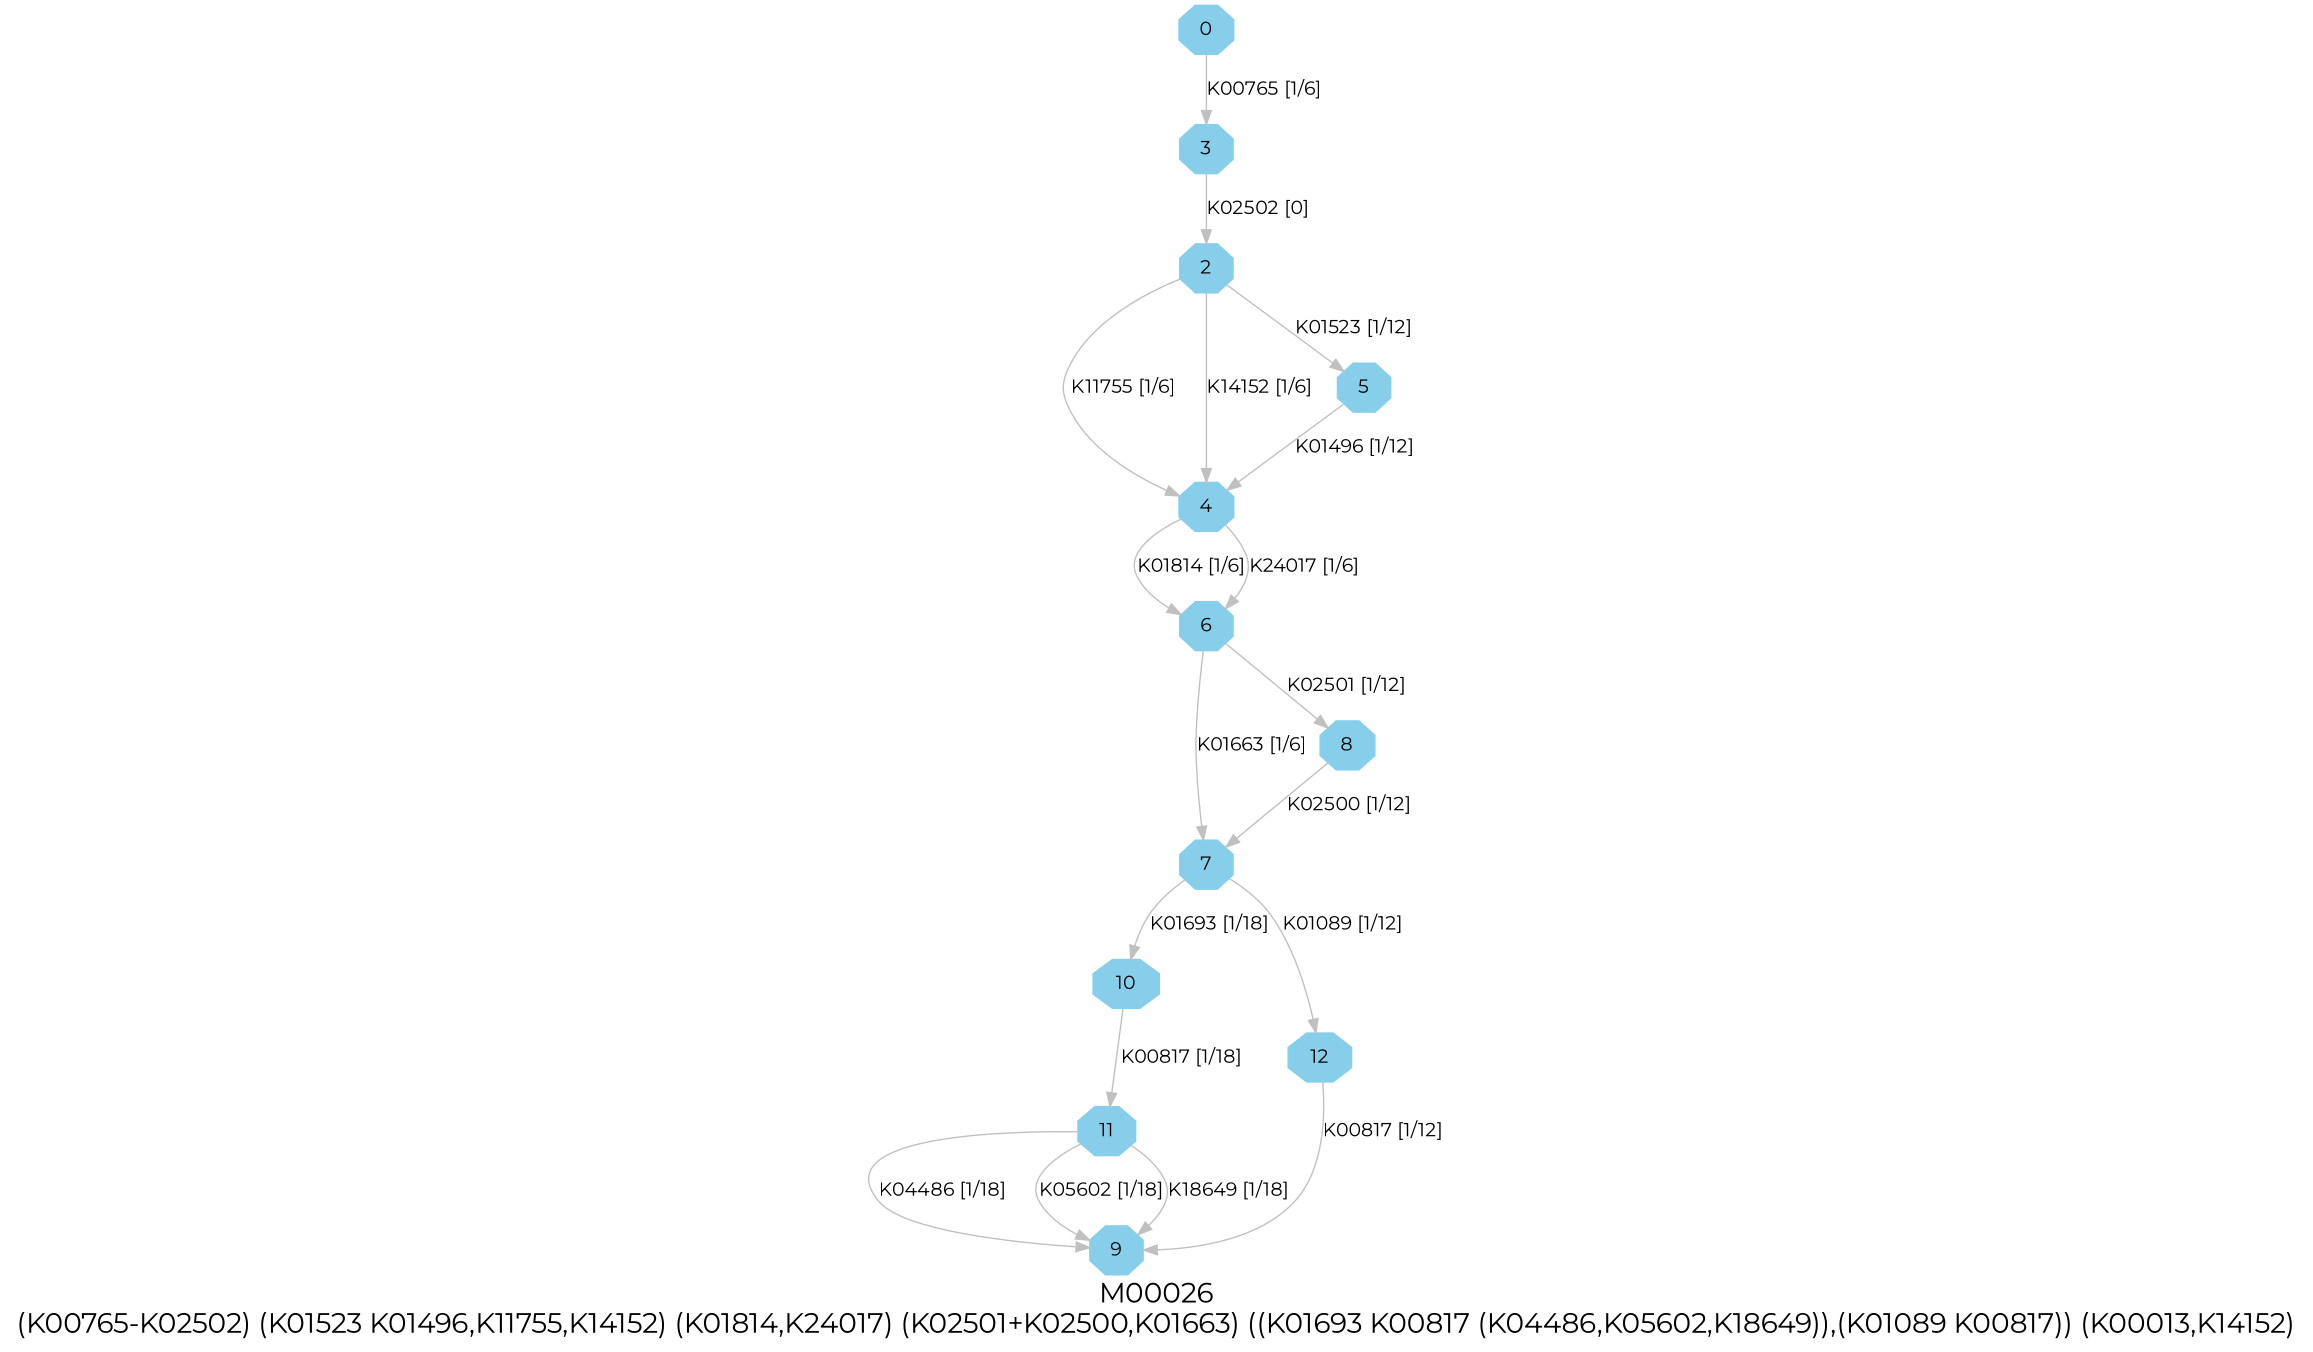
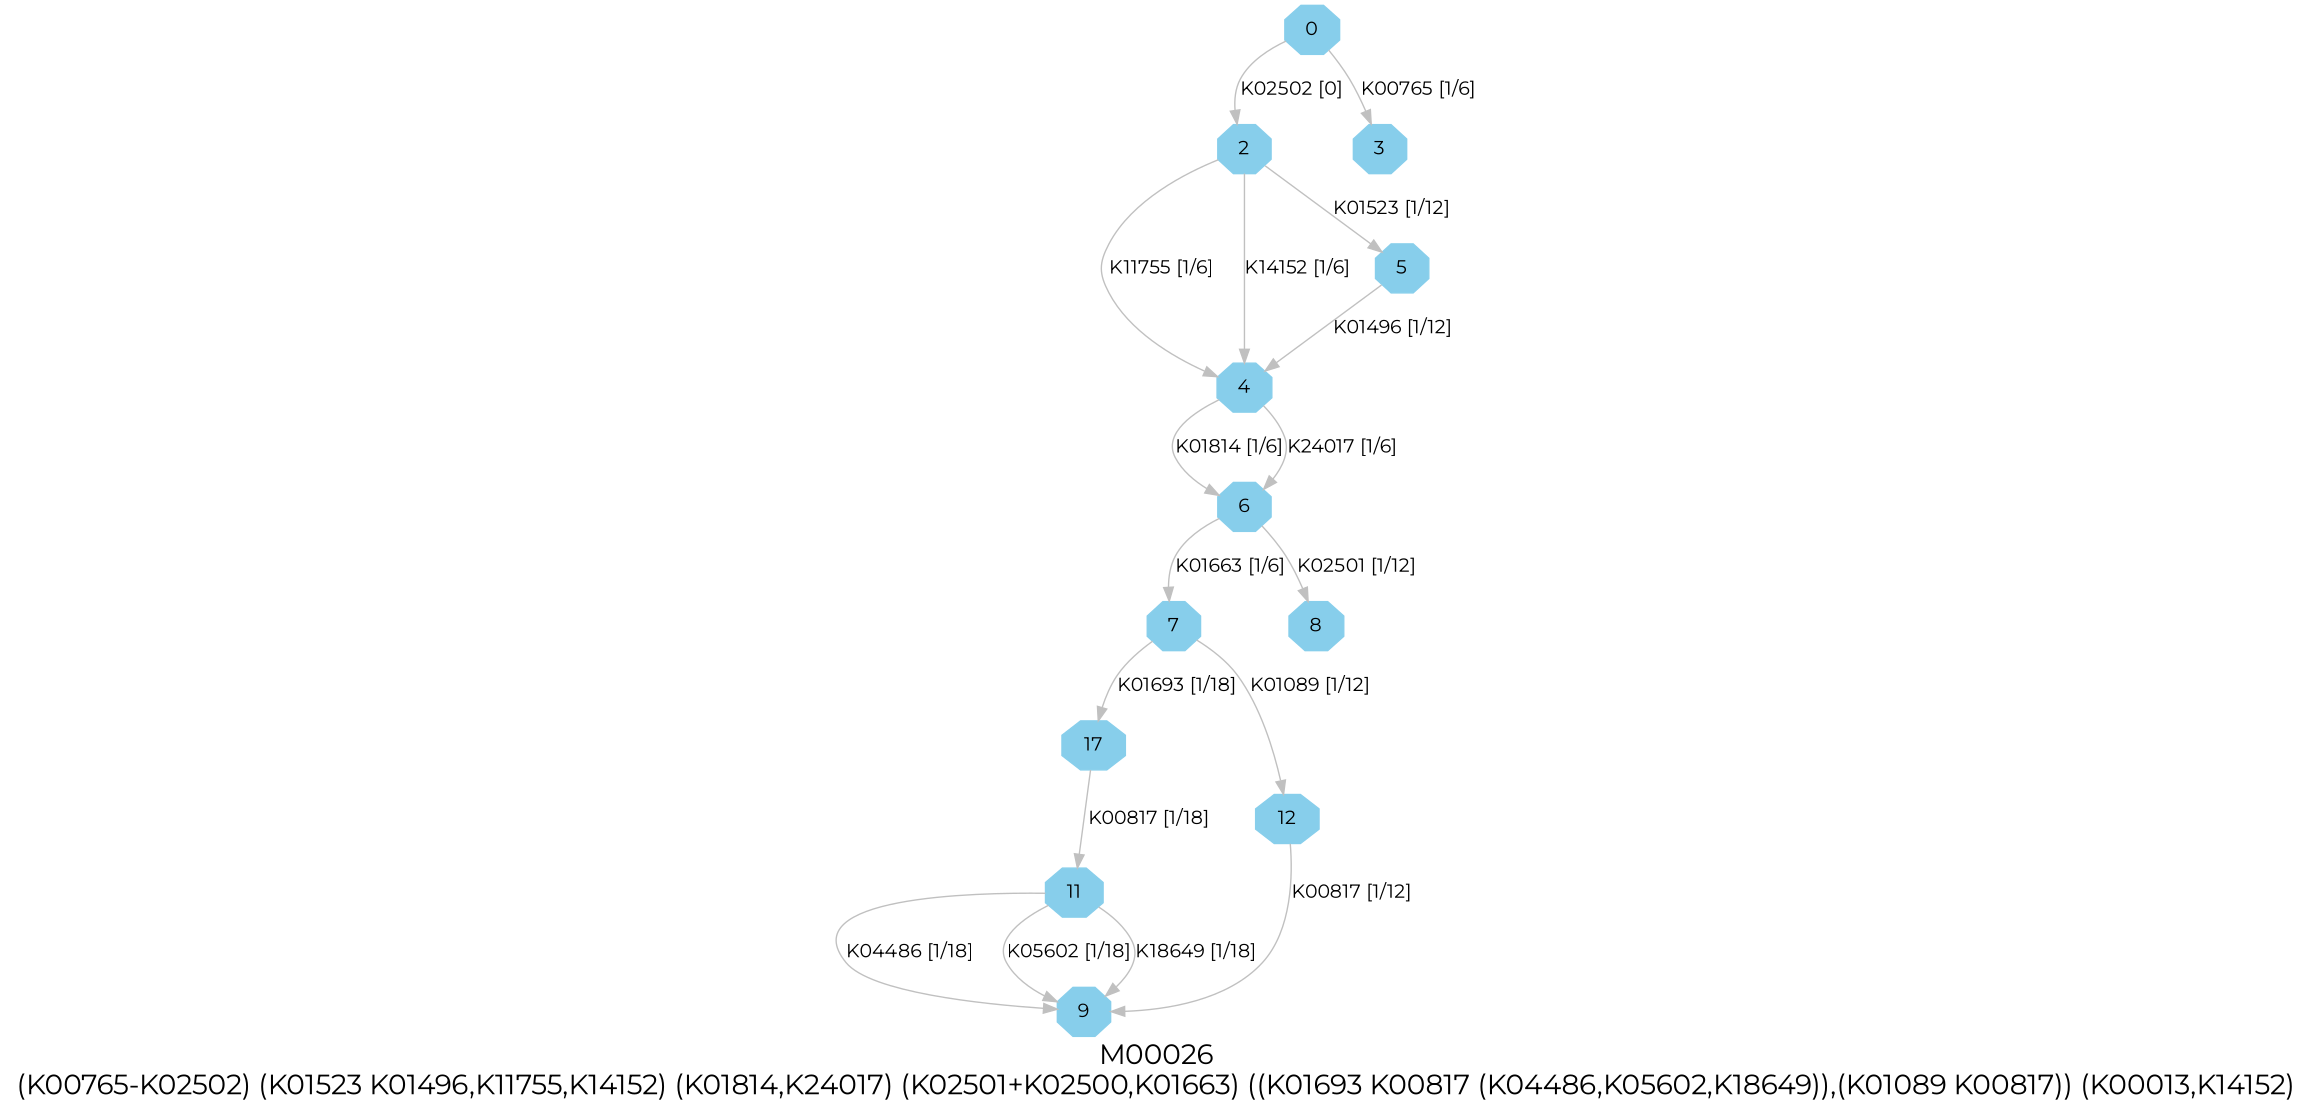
(1206, 202) -> (1248, 68)
(1282, 801) -> none
(1126, 984) -> (1094, 745)
